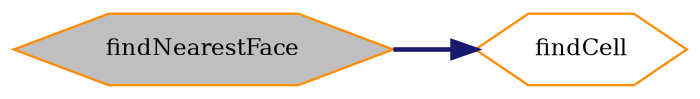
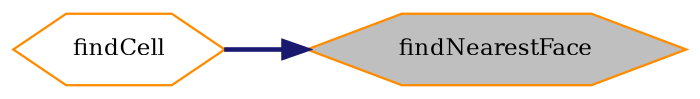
(423, 49) -> (254, 49)
